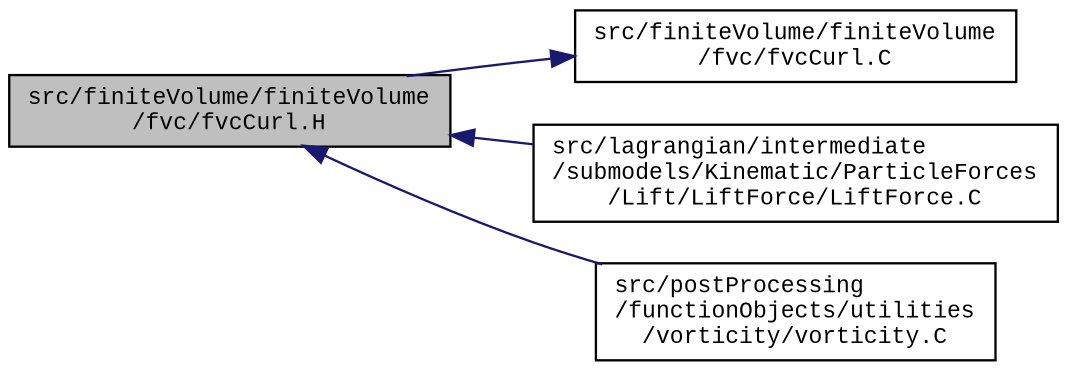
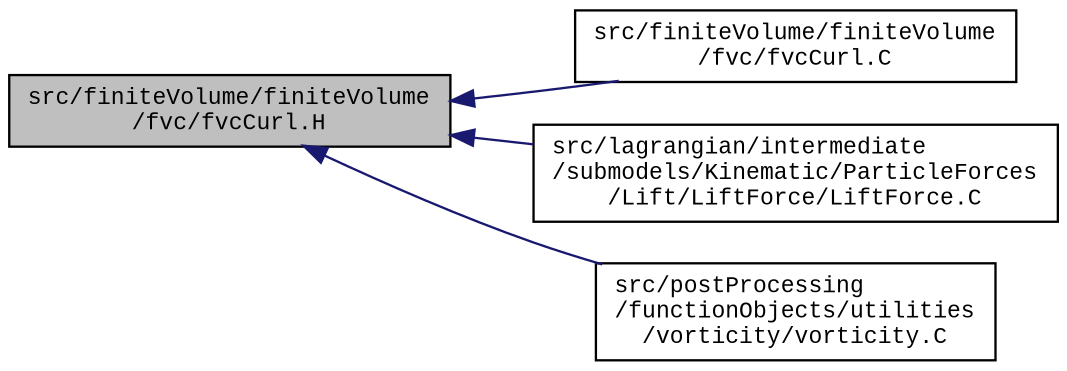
(479, 67) -> (546, 90)
